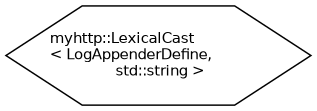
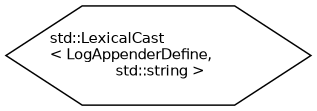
(158, 56) -> (158, 56)
